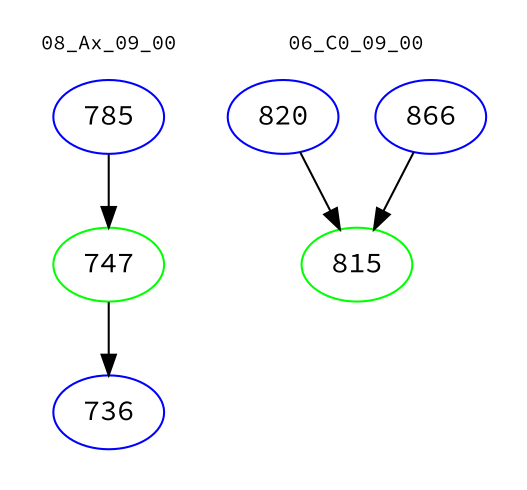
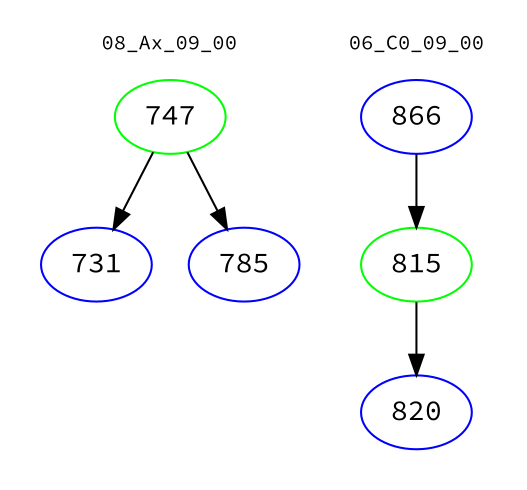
(109, 181) -> (202, 182)
(315, 182) -> (416, 328)
(109, 412) -> (96, 265)
